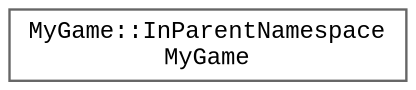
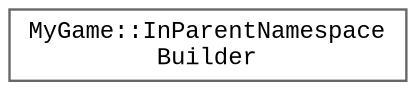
(208, 45) -> (208, 45)
